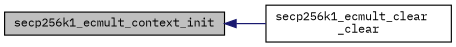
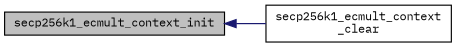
(359, 24) -> (359, 24)
